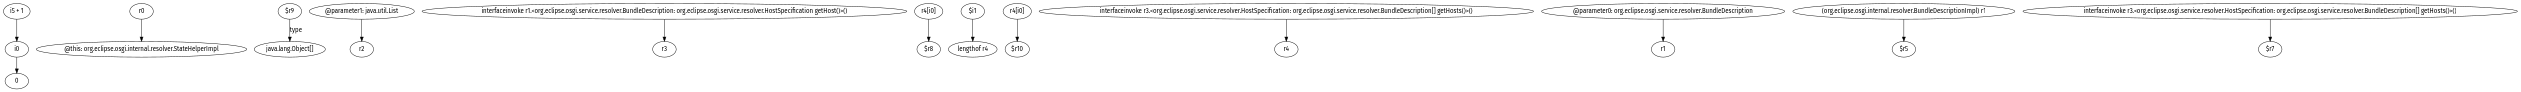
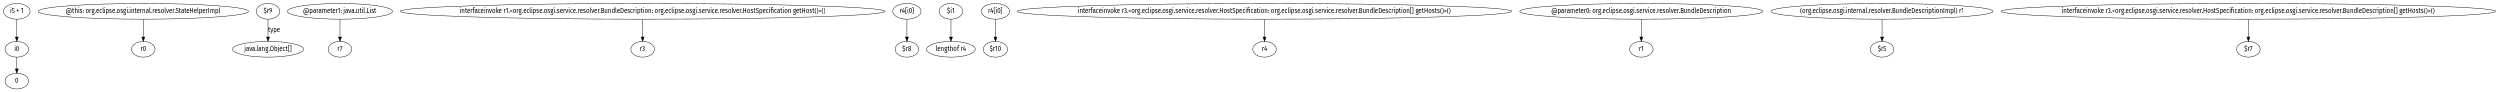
(142, 28) -> (143, 28)
(362, 49) -> (340, 49)
